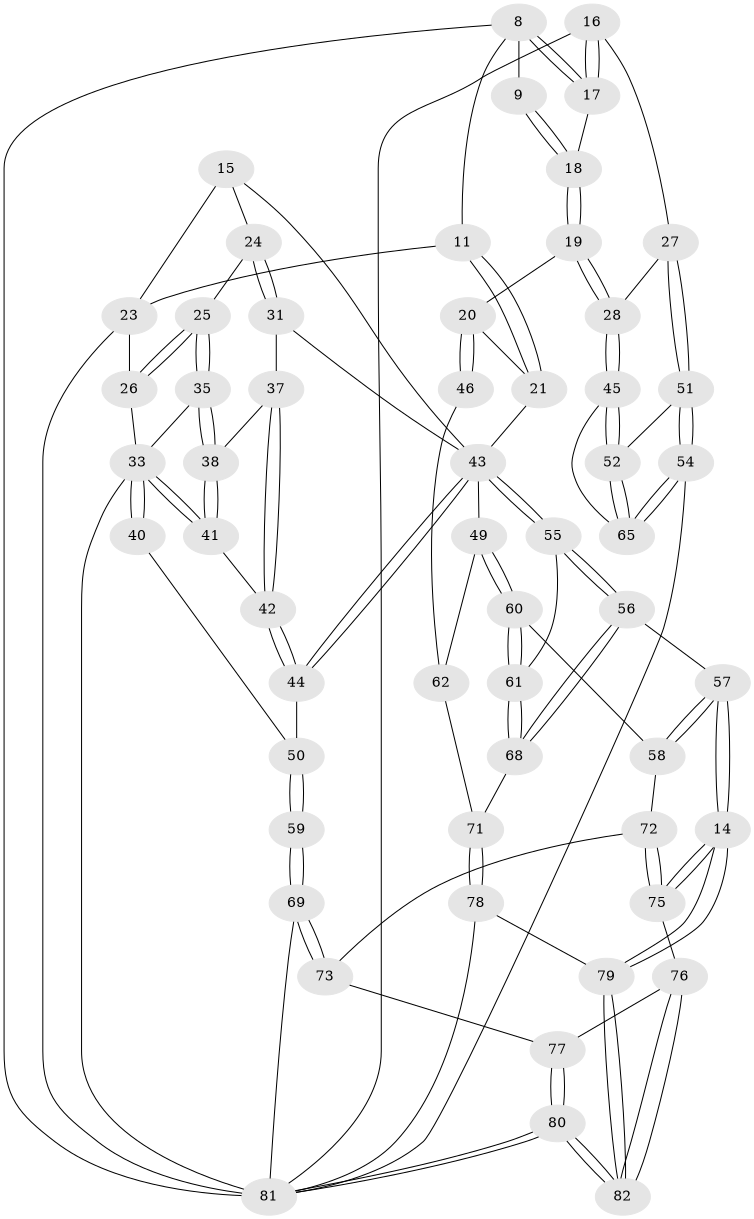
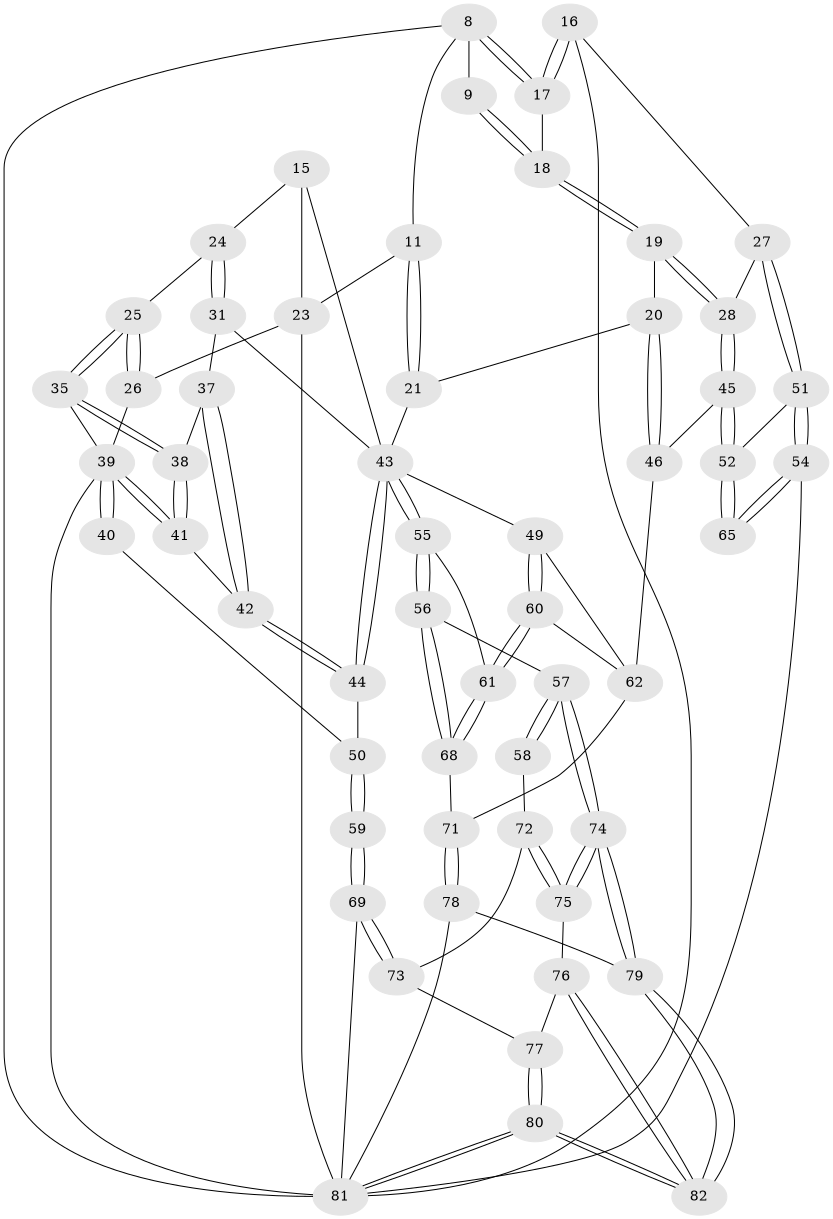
(138, 463) -> (107, 463)
(572, 467) -> (691, 426)
(586, 683) -> (585, 646)
(723, 830) -> (598, 830)
